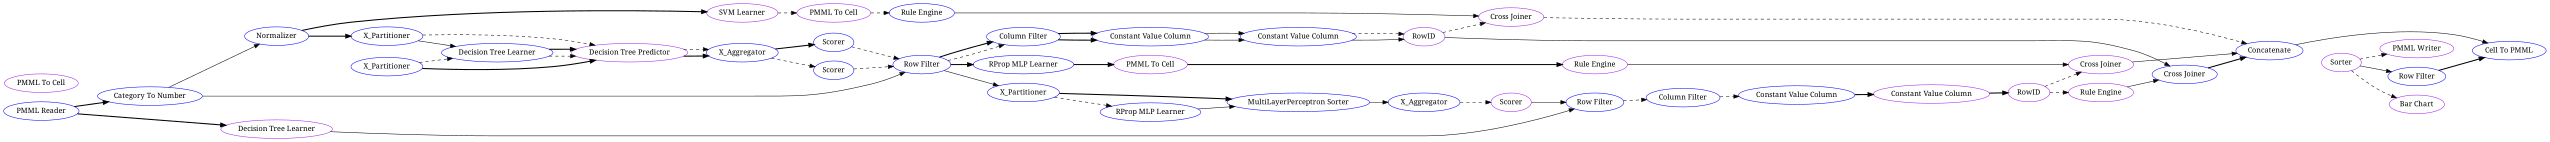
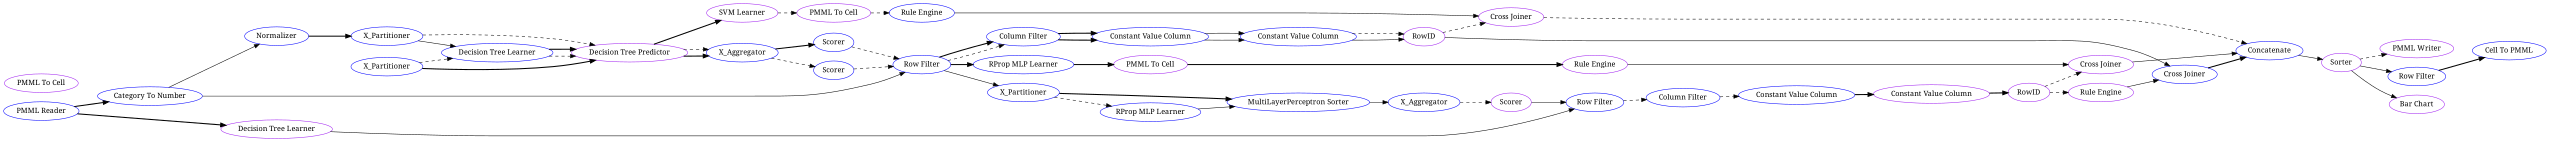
(501, 12) -> (685, 33)
(2389, 32) -> (2308, 57)
(2371, 85) -> (2371, 85)
